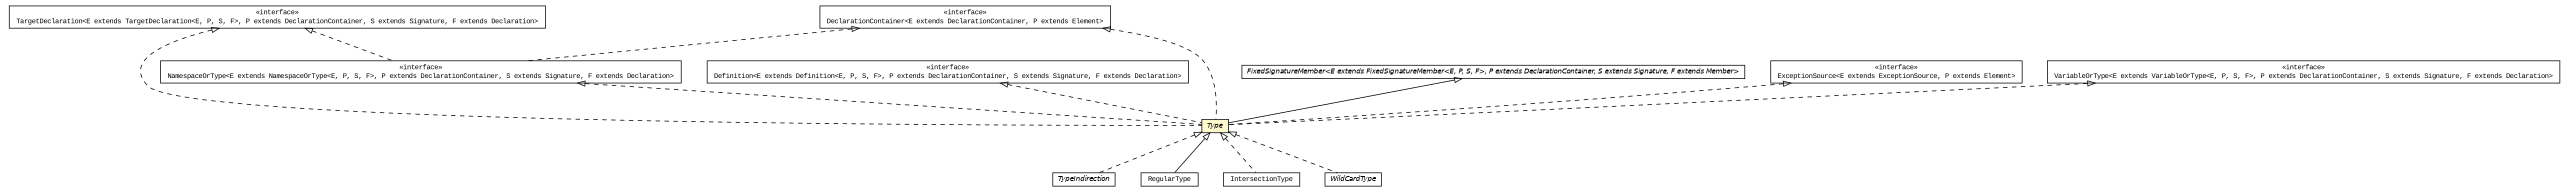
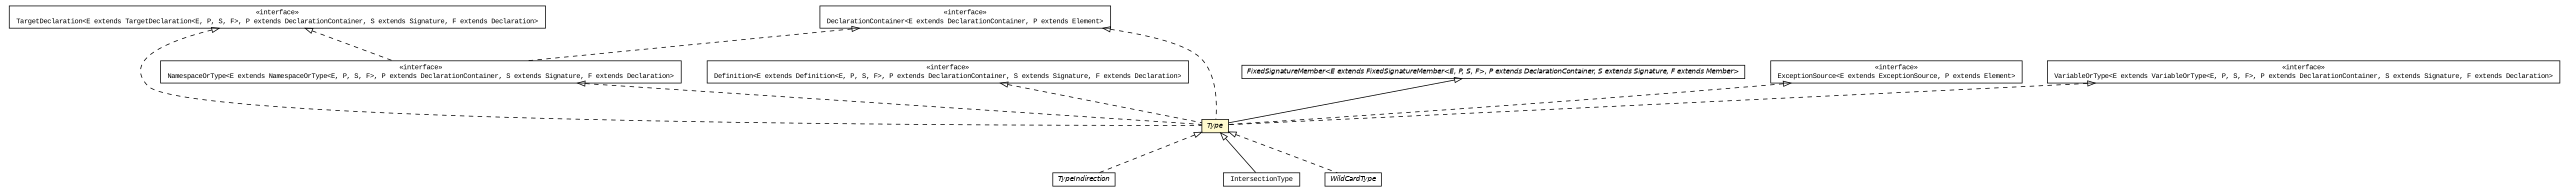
(1241, 155) -> (1241, 155)
(1169, 179) -> none
